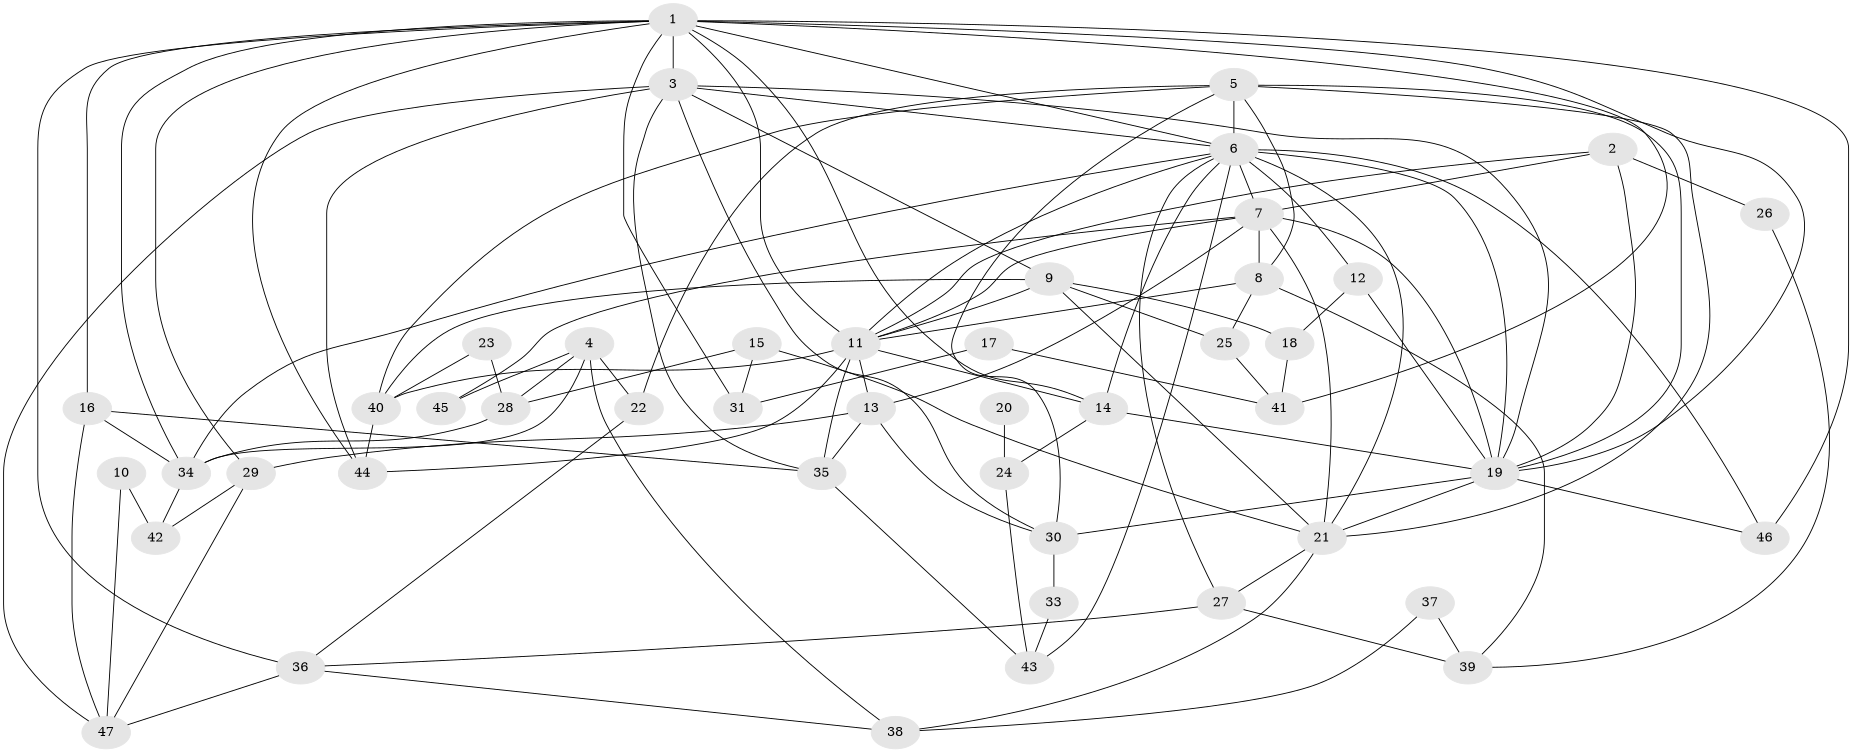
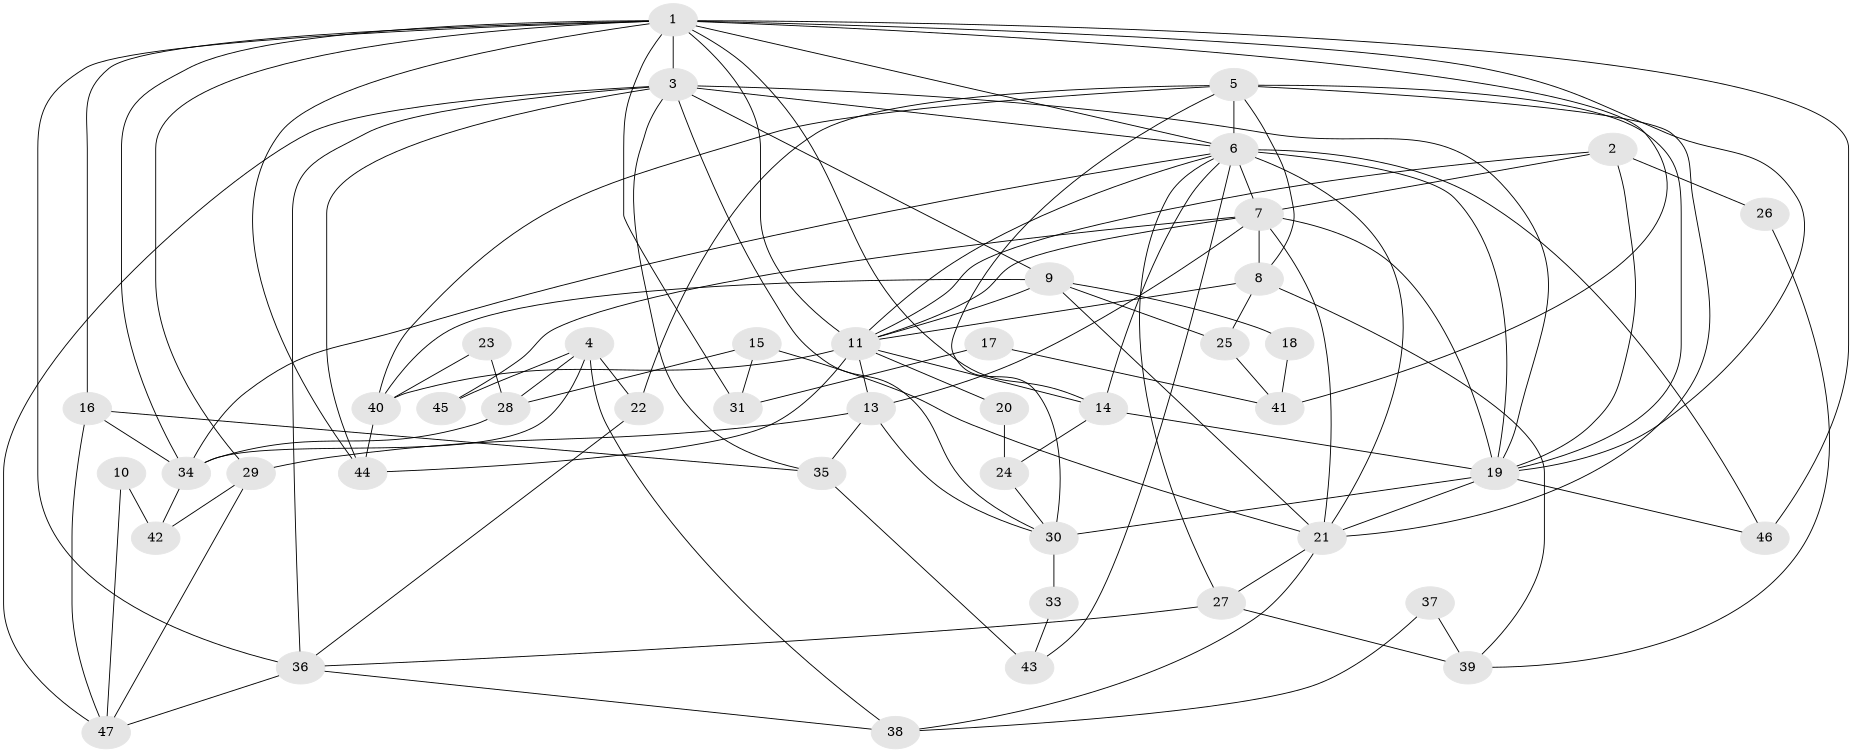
none -> (292, 230)
(1358, 279) -> none
(835, 408) -> (930, 376)
(1015, 571) -> (1029, 506)
